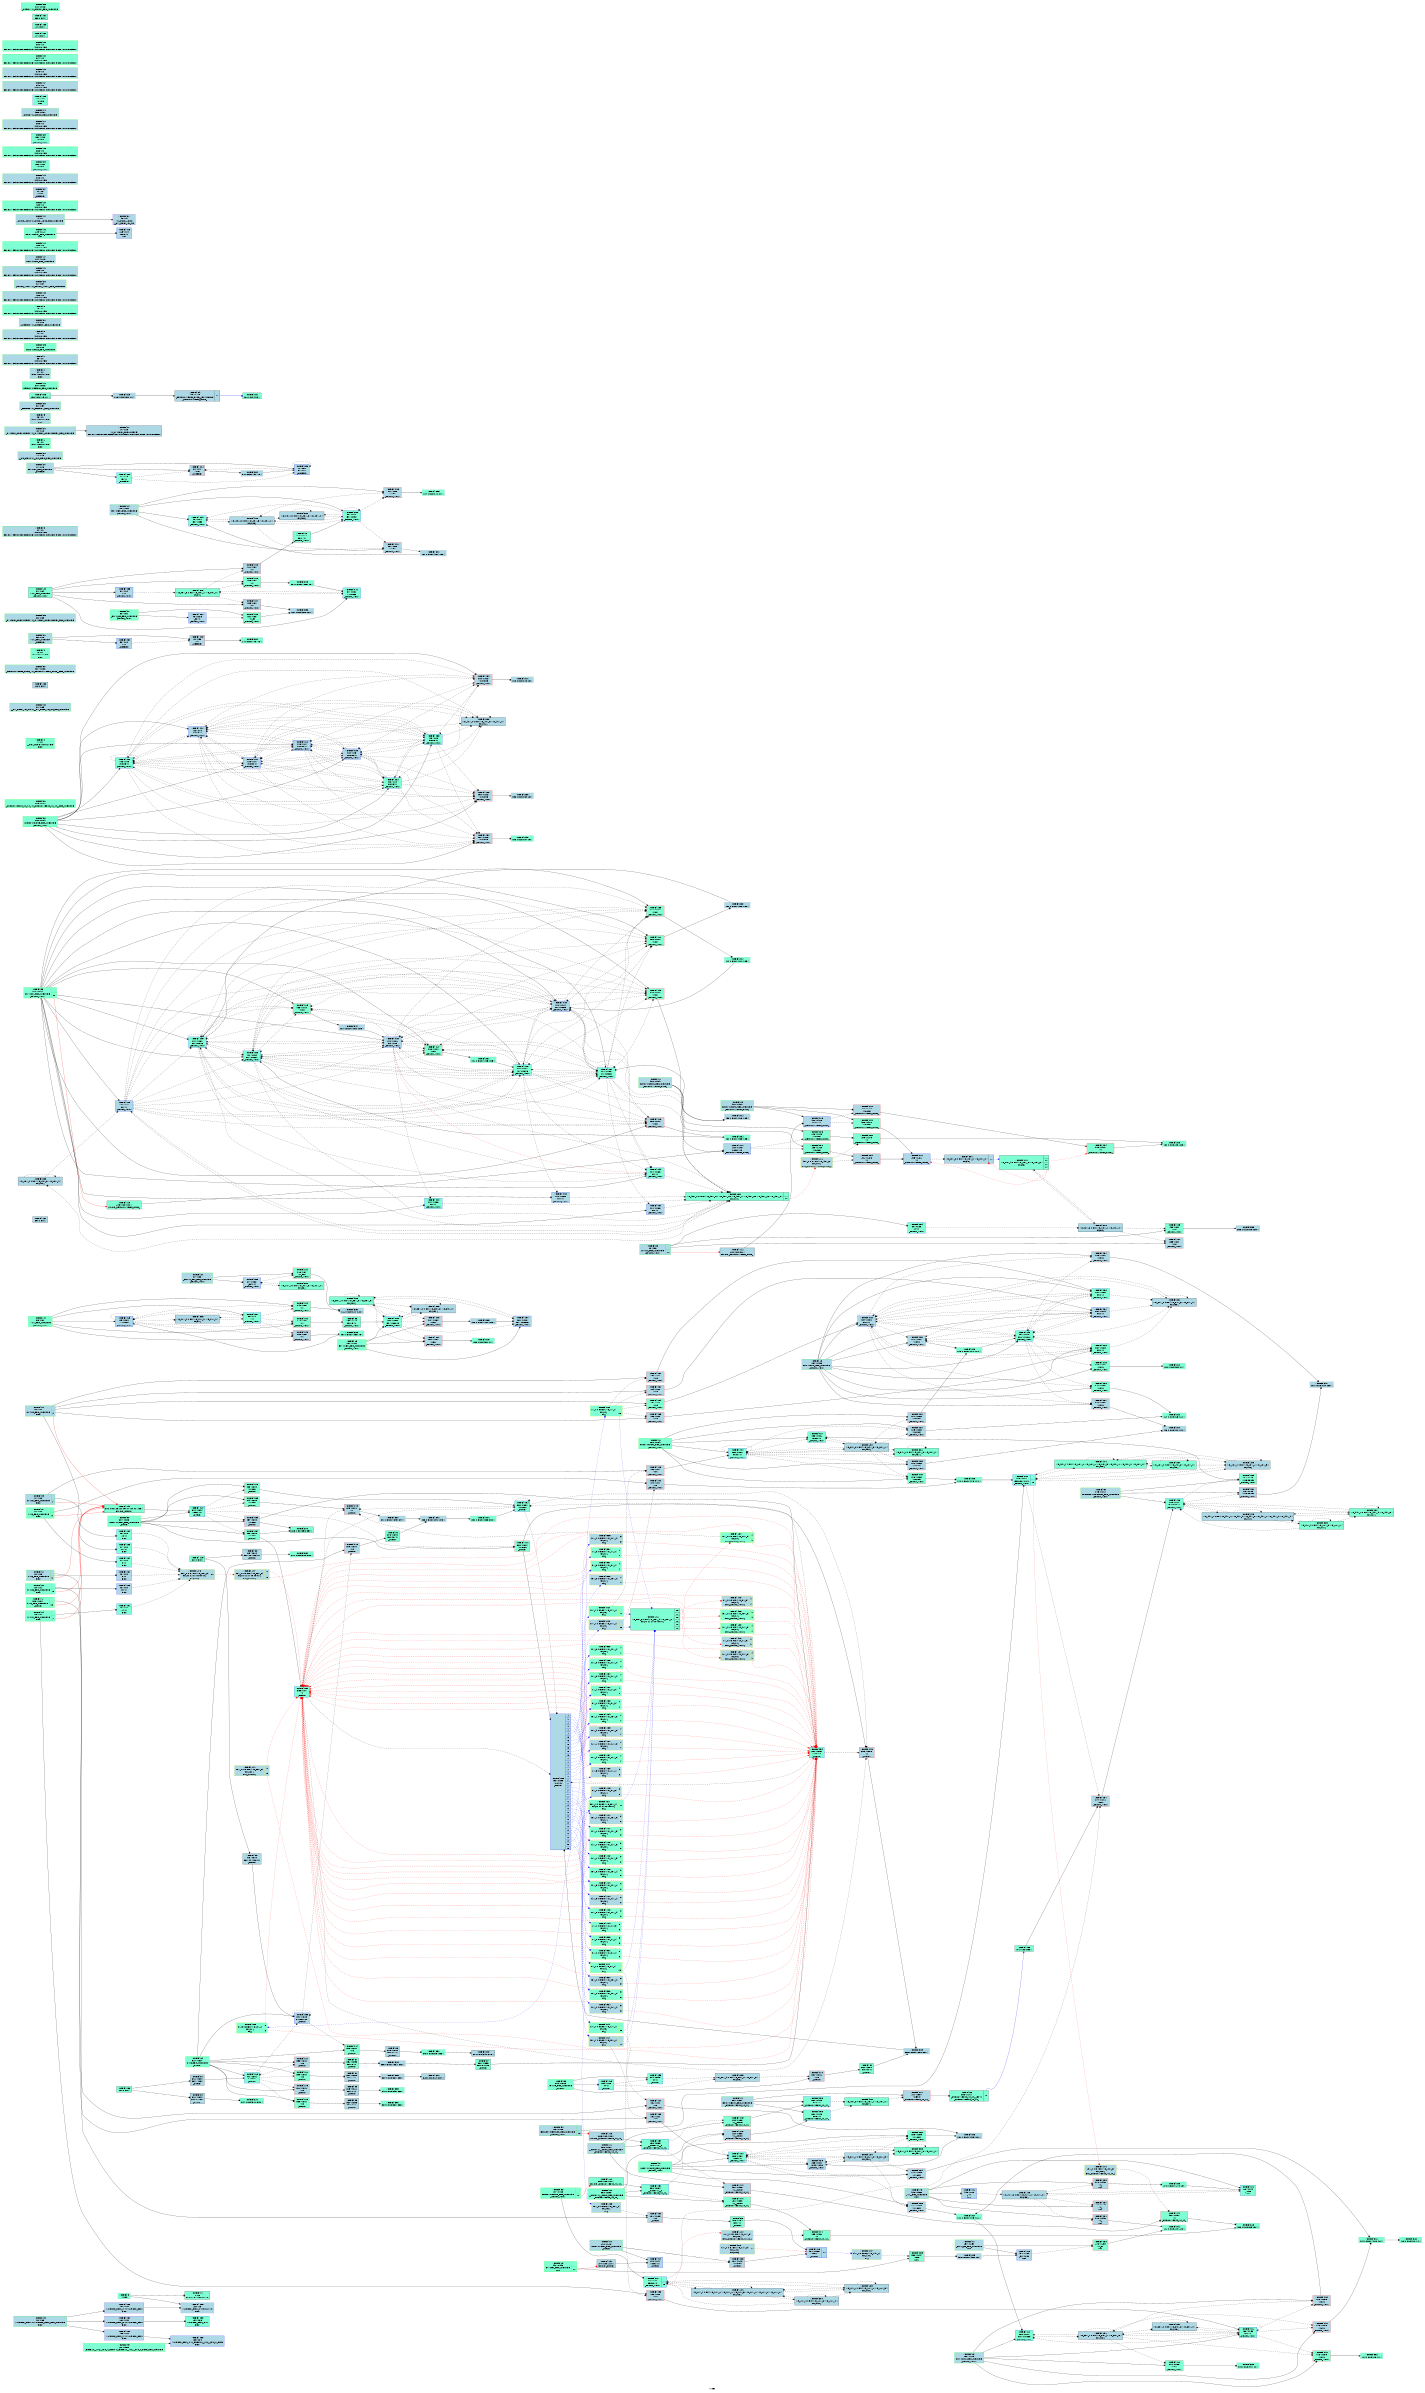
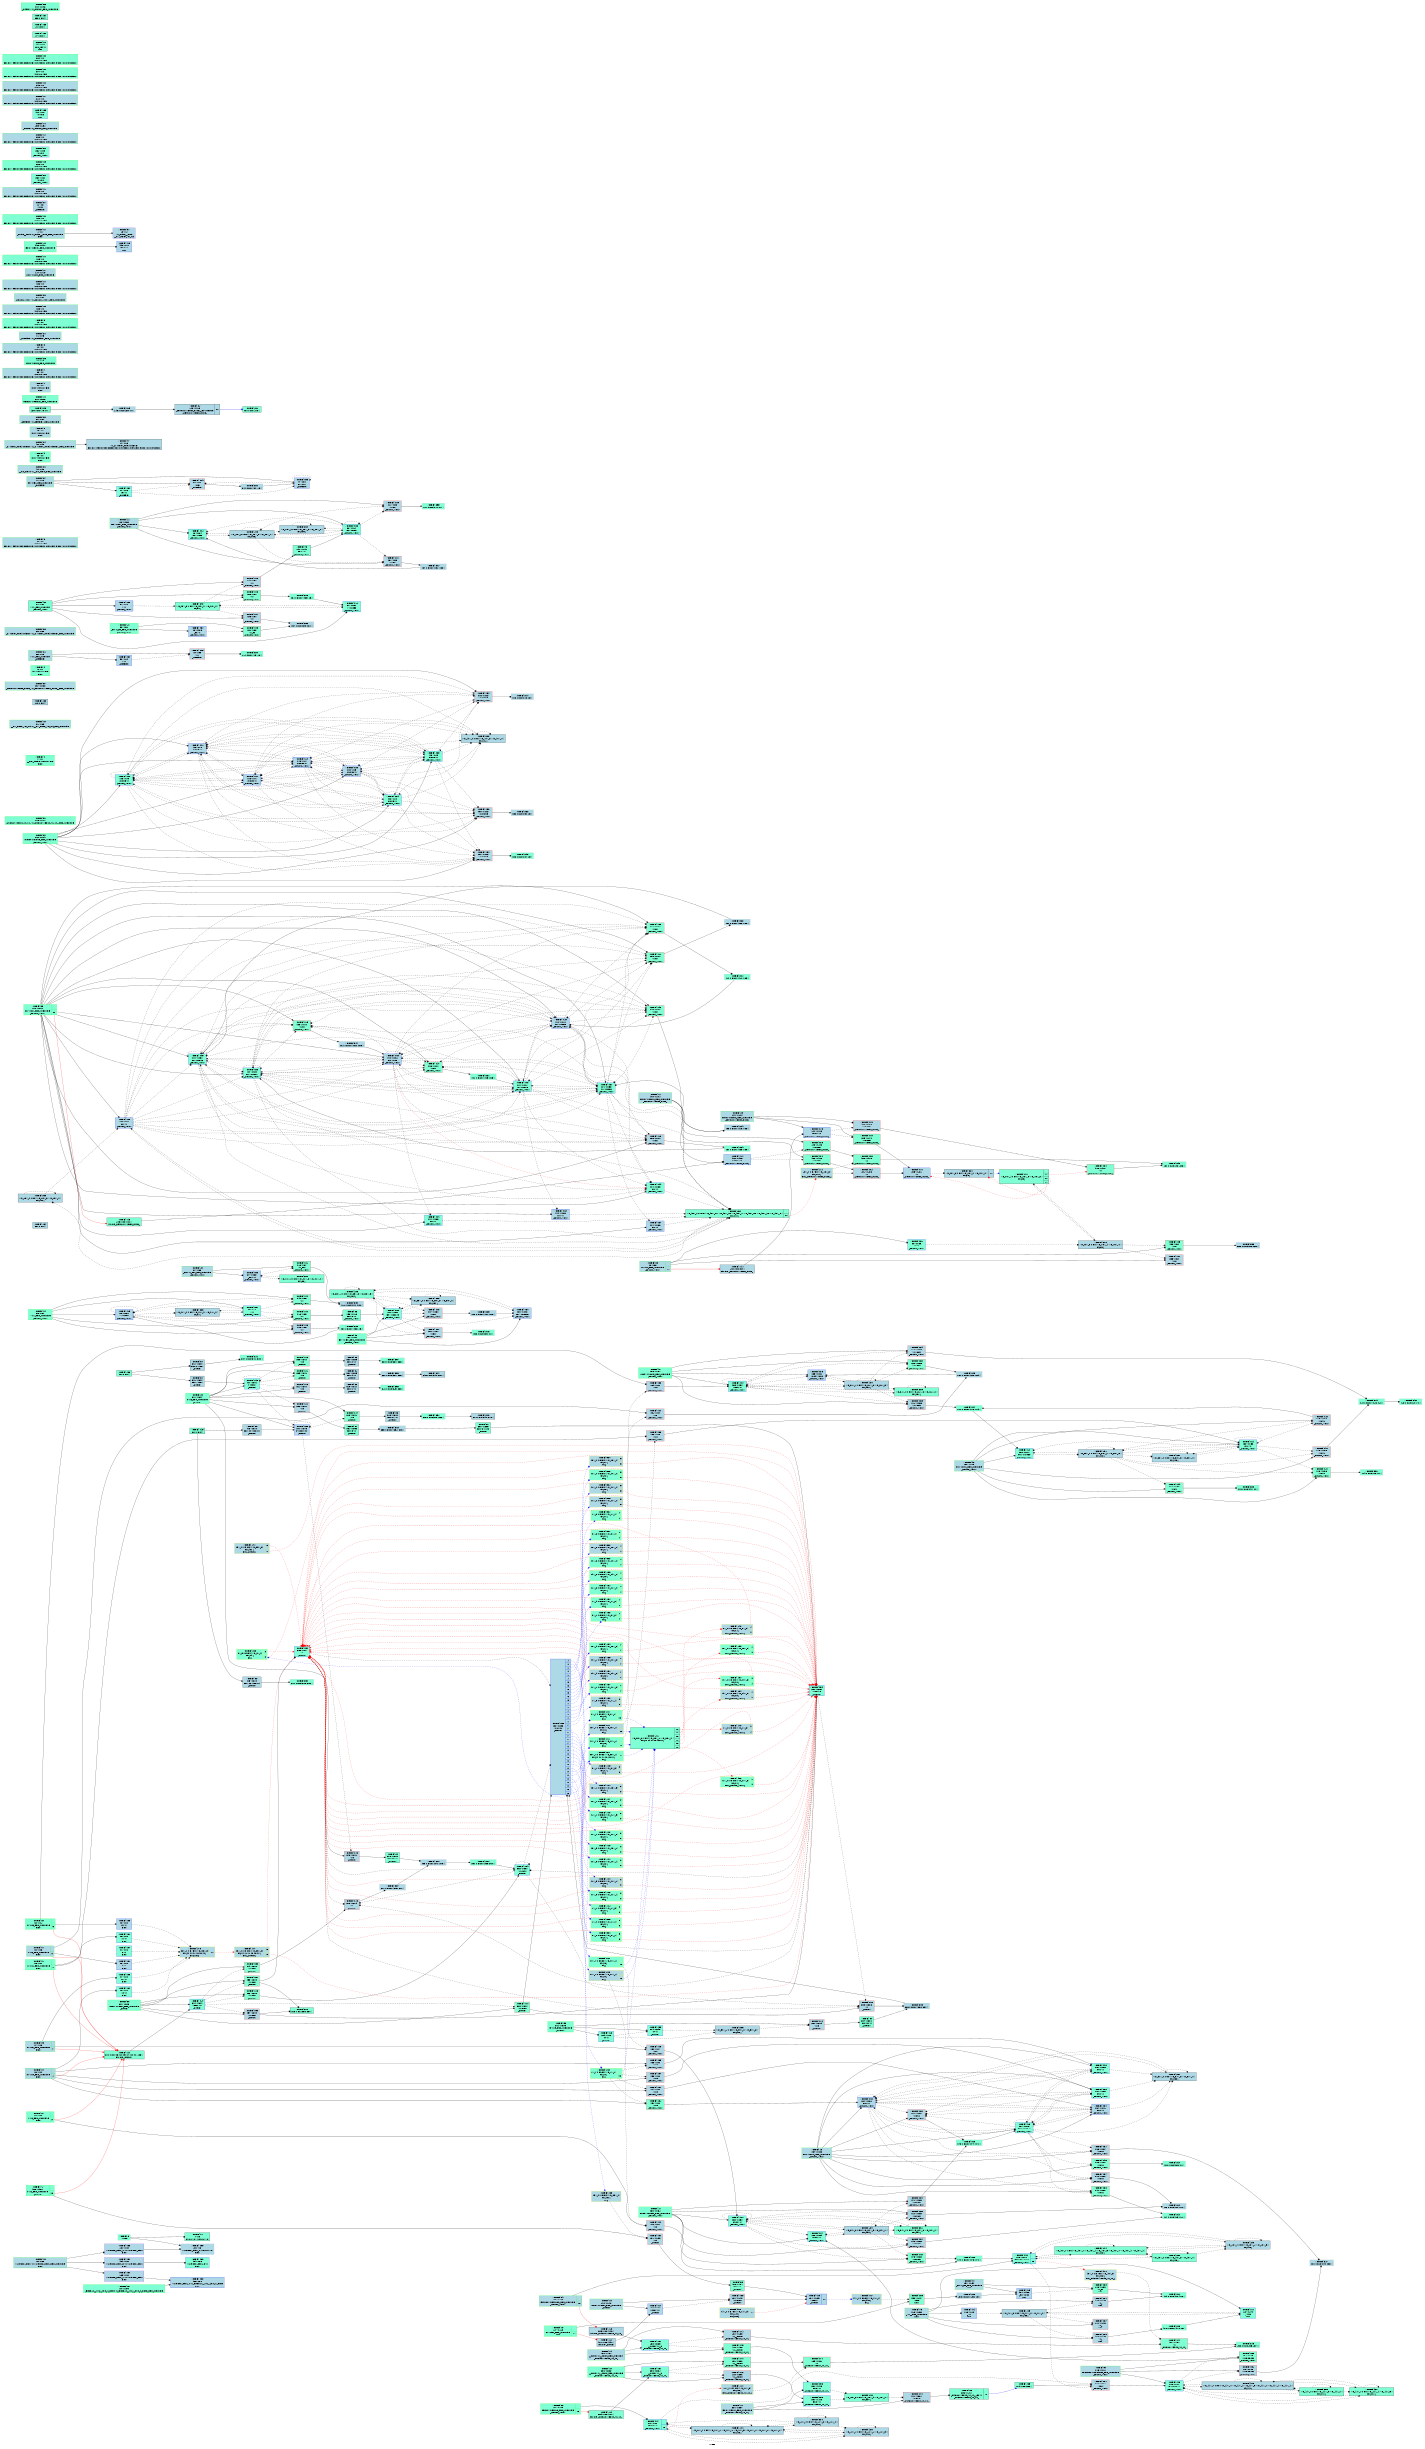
none -> (40, 46)
(539, 1534) -> (699, 1981)
(74, 1549) -> none
